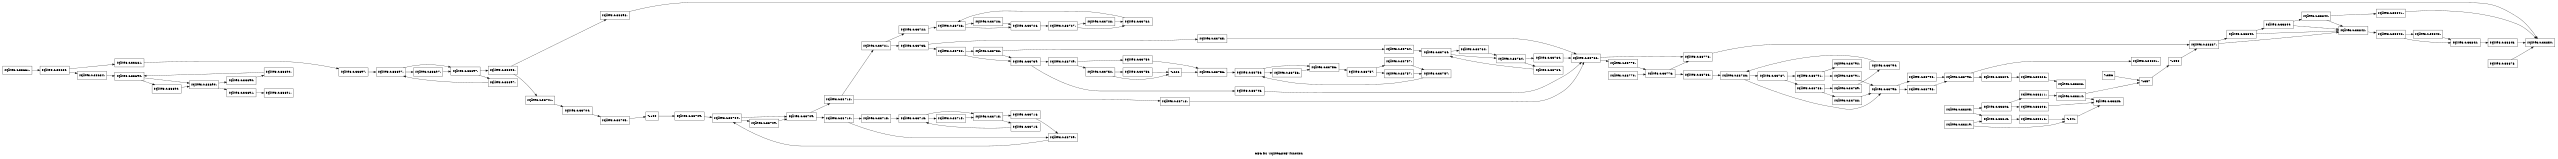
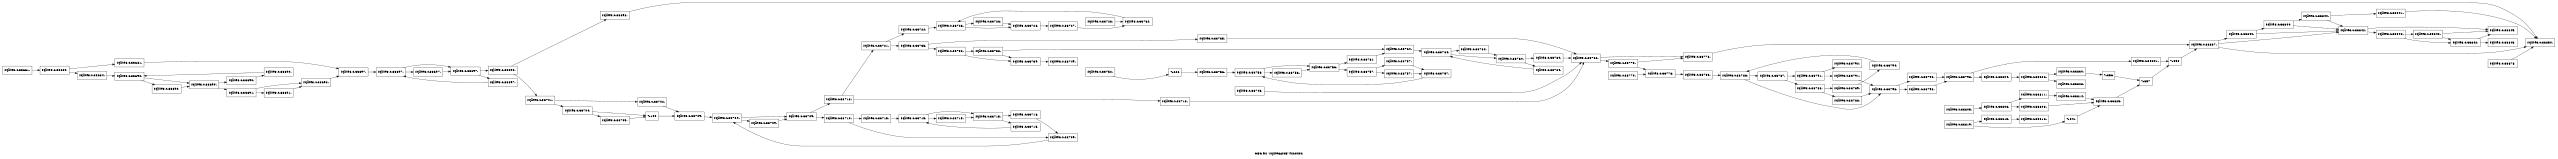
(1081, 24) -> none
none -> (2503, 30)
(2520, 43) -> (2371, 53)
(1138, 60) -> none
none -> (1362, 60)
none -> (2163, 61)
(1678, 66) -> (1659, 60)
(1081, 67) -> none
(1138, 72) -> none
none -> (2071, 72)
none -> (316, 83)
(2112, 88) -> (2127, 92)
(1129, 91) -> none
none -> (652, 102)
none -> (618, 113)
(1977, 114) -> none
(2056, 119) -> none
